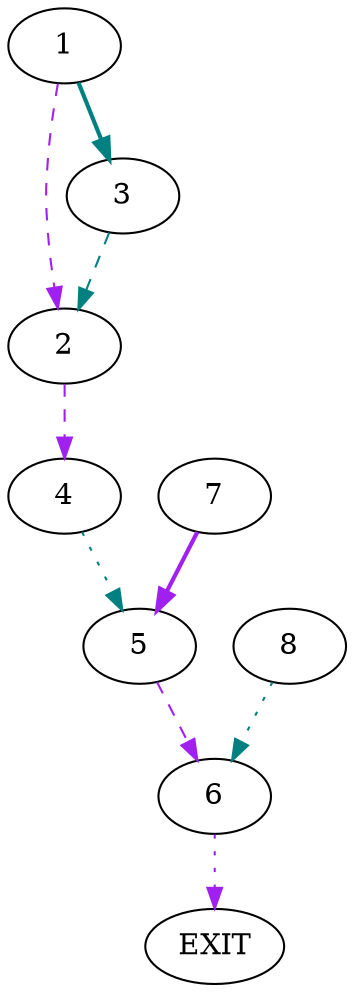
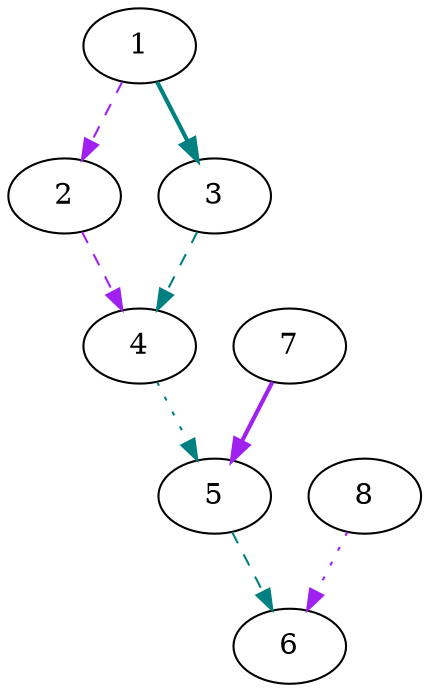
(98, 261) -> (182, 262)
(172, 712) -> (247, 562)
(257, 712) -> (332, 562)
(215, 946) -> none
